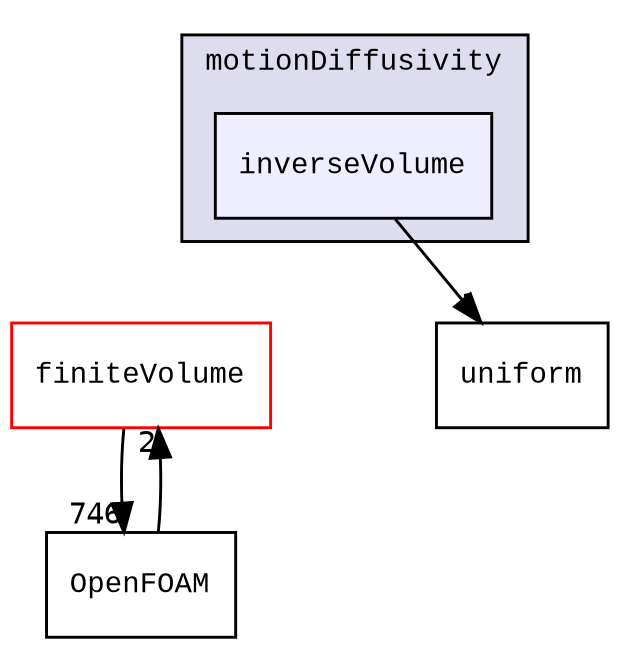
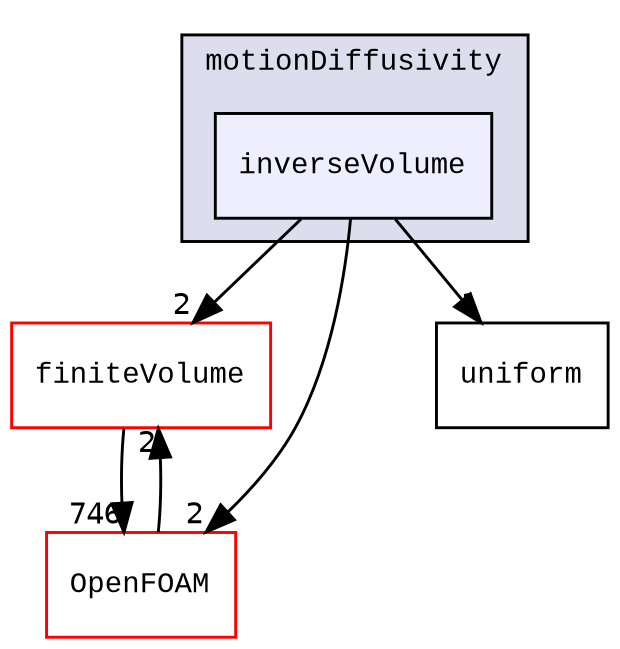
none -> (258, 261)
none -> (318, 378)
(141, 585) -> (141, 585)
